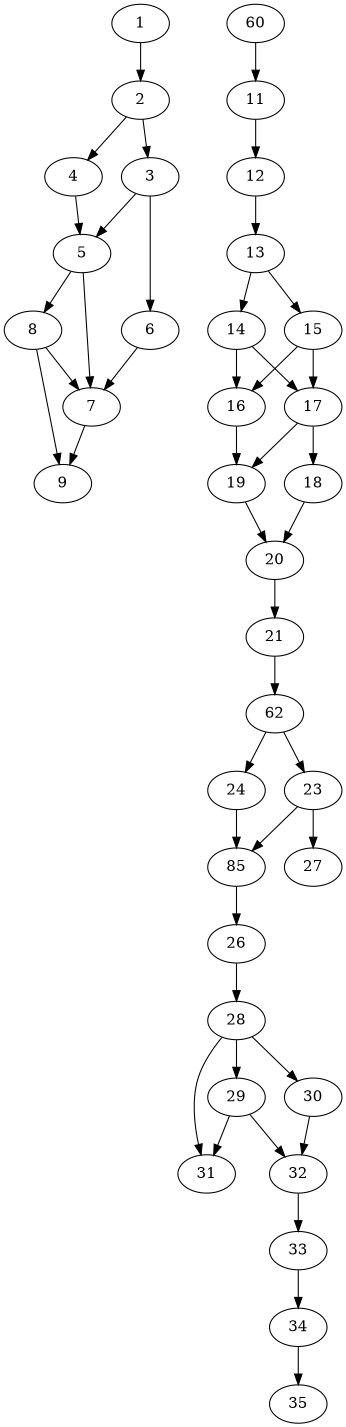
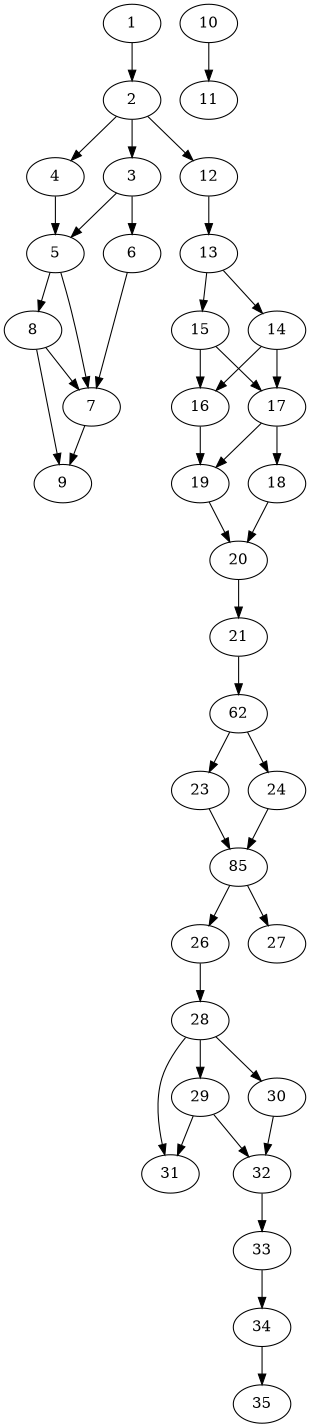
(256, 23) -> (209, 23)
(256, 133) -> (166, 135)
(313, 824) -> (255, 901)
